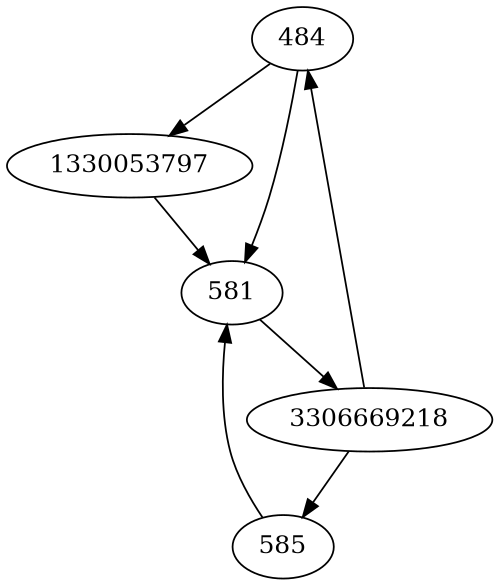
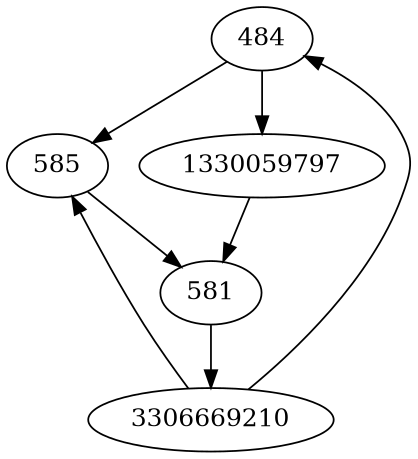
(279, 159) -> (168, 98)
(130, 166) -> (262, 166)
(370, 420) -> (211, 420)
